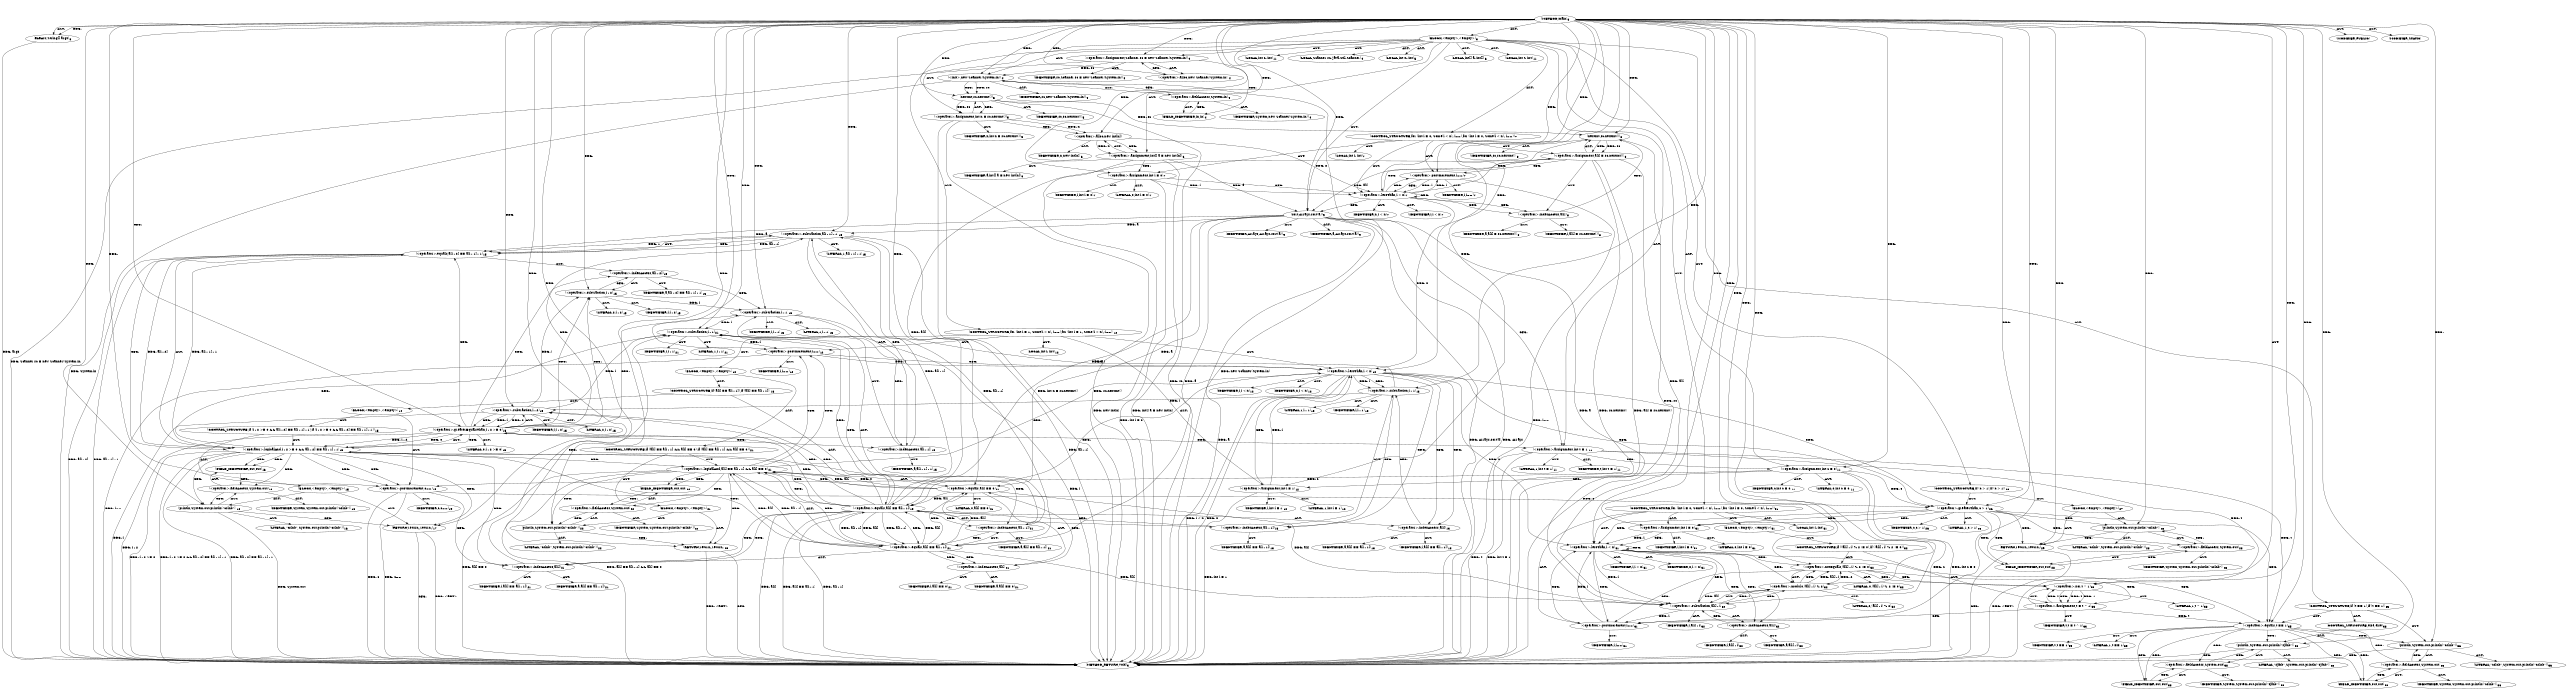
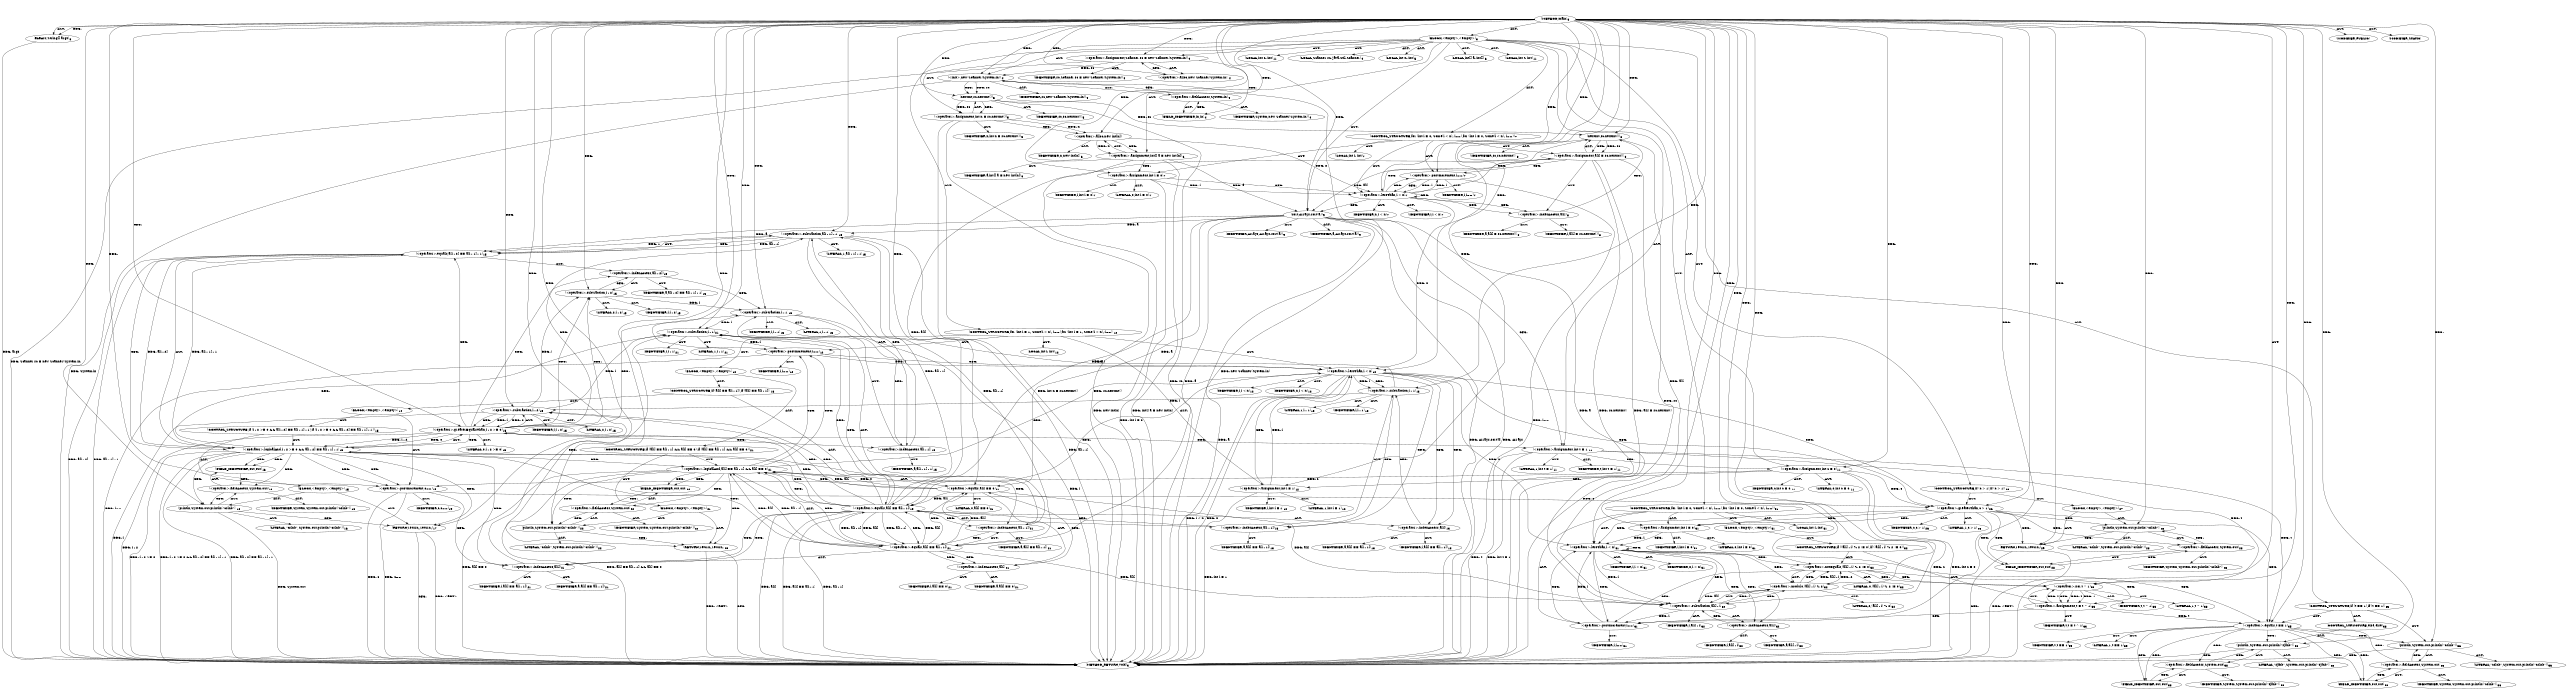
none -> (2137, 606)
